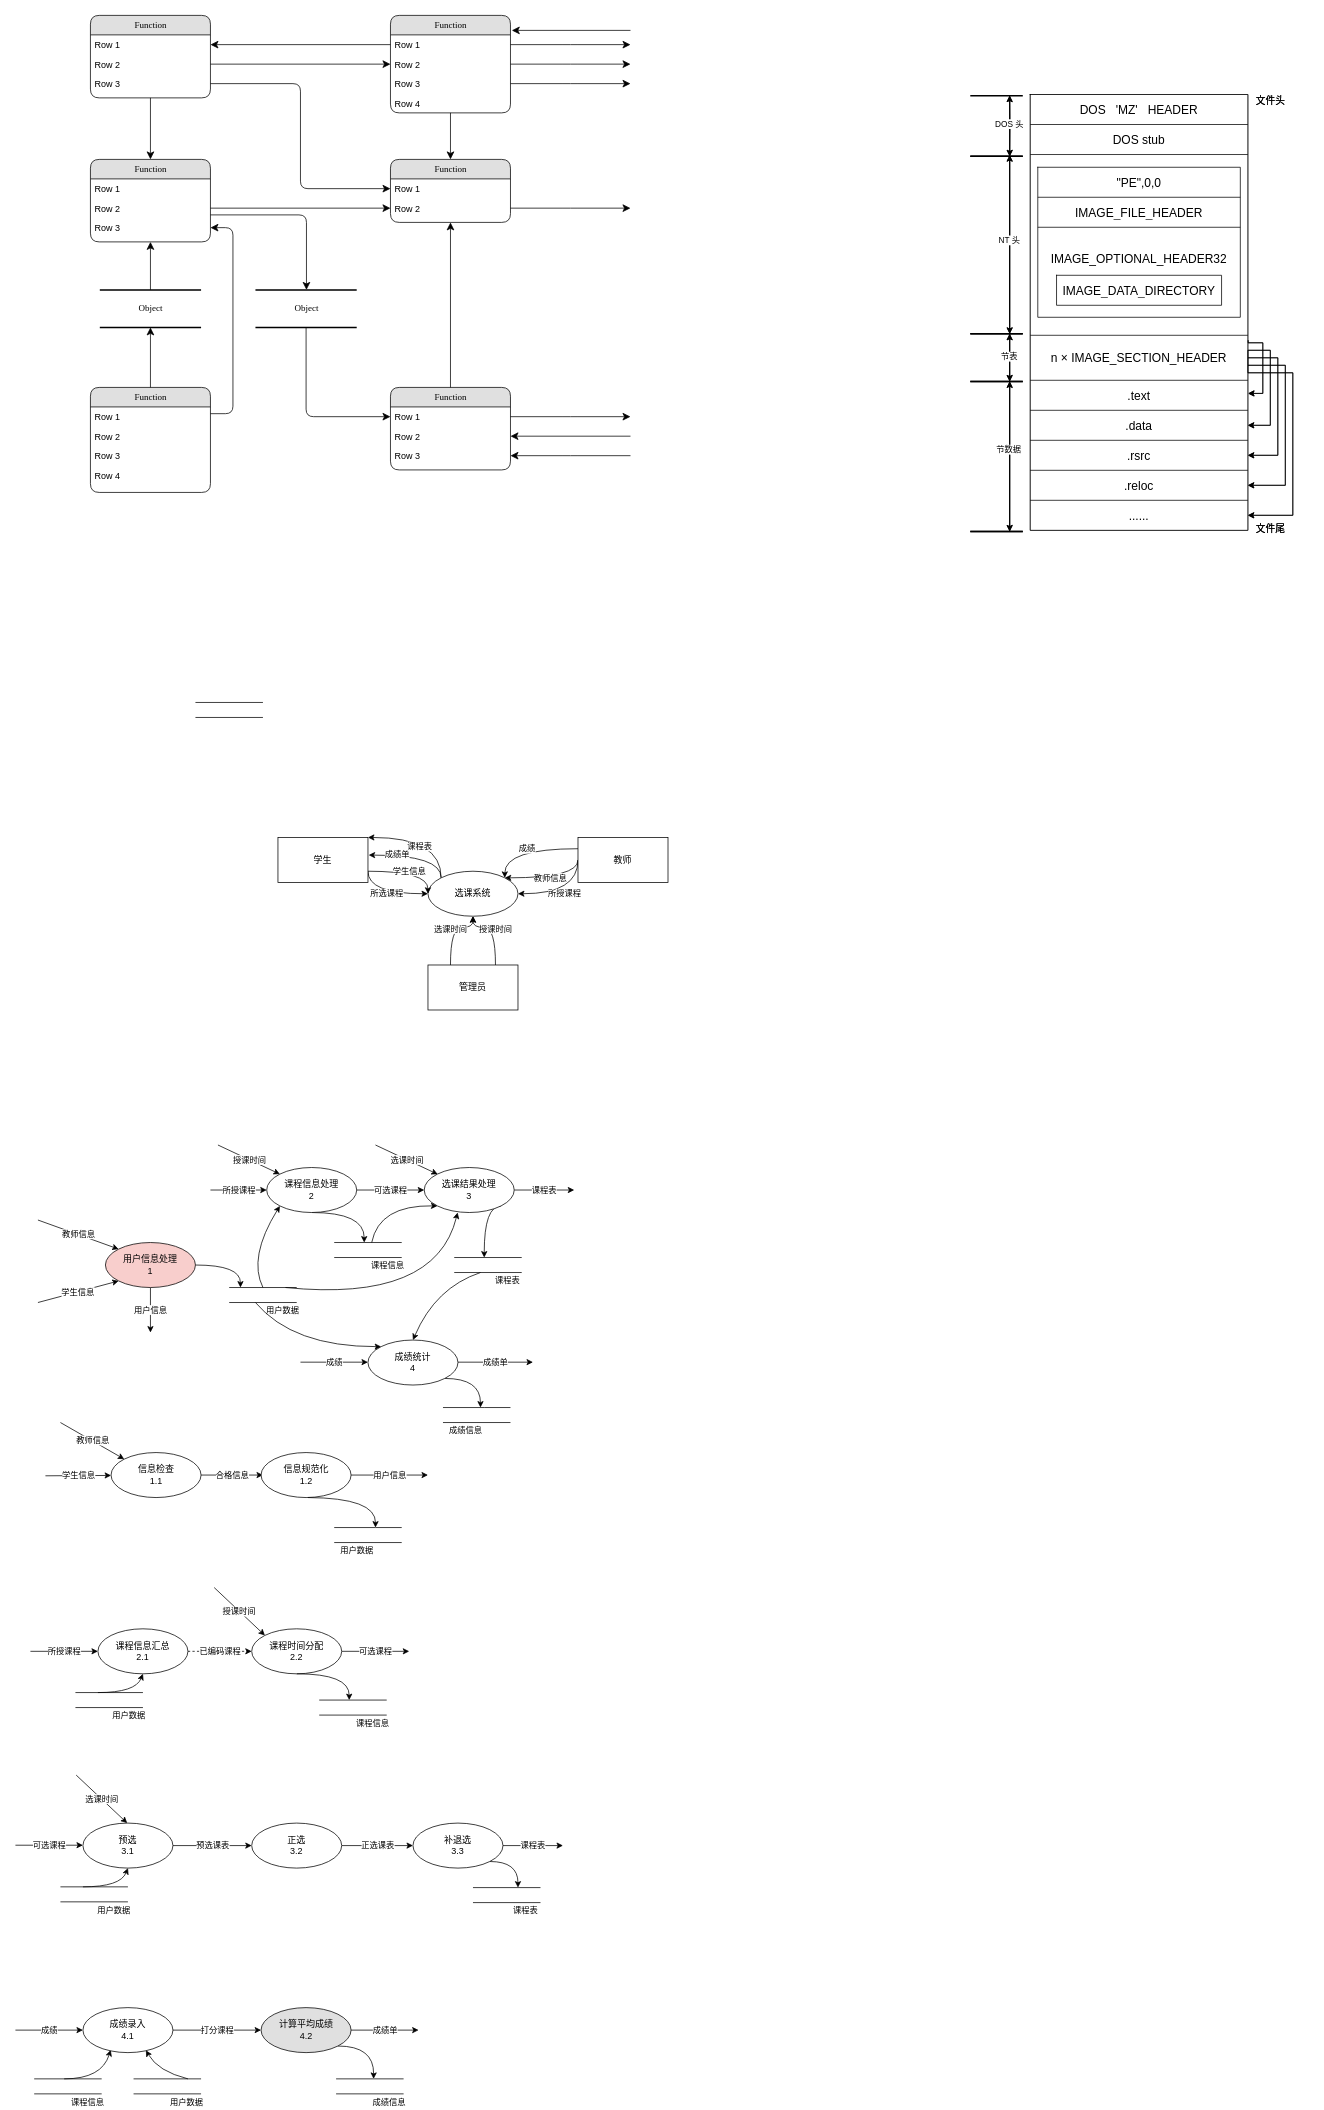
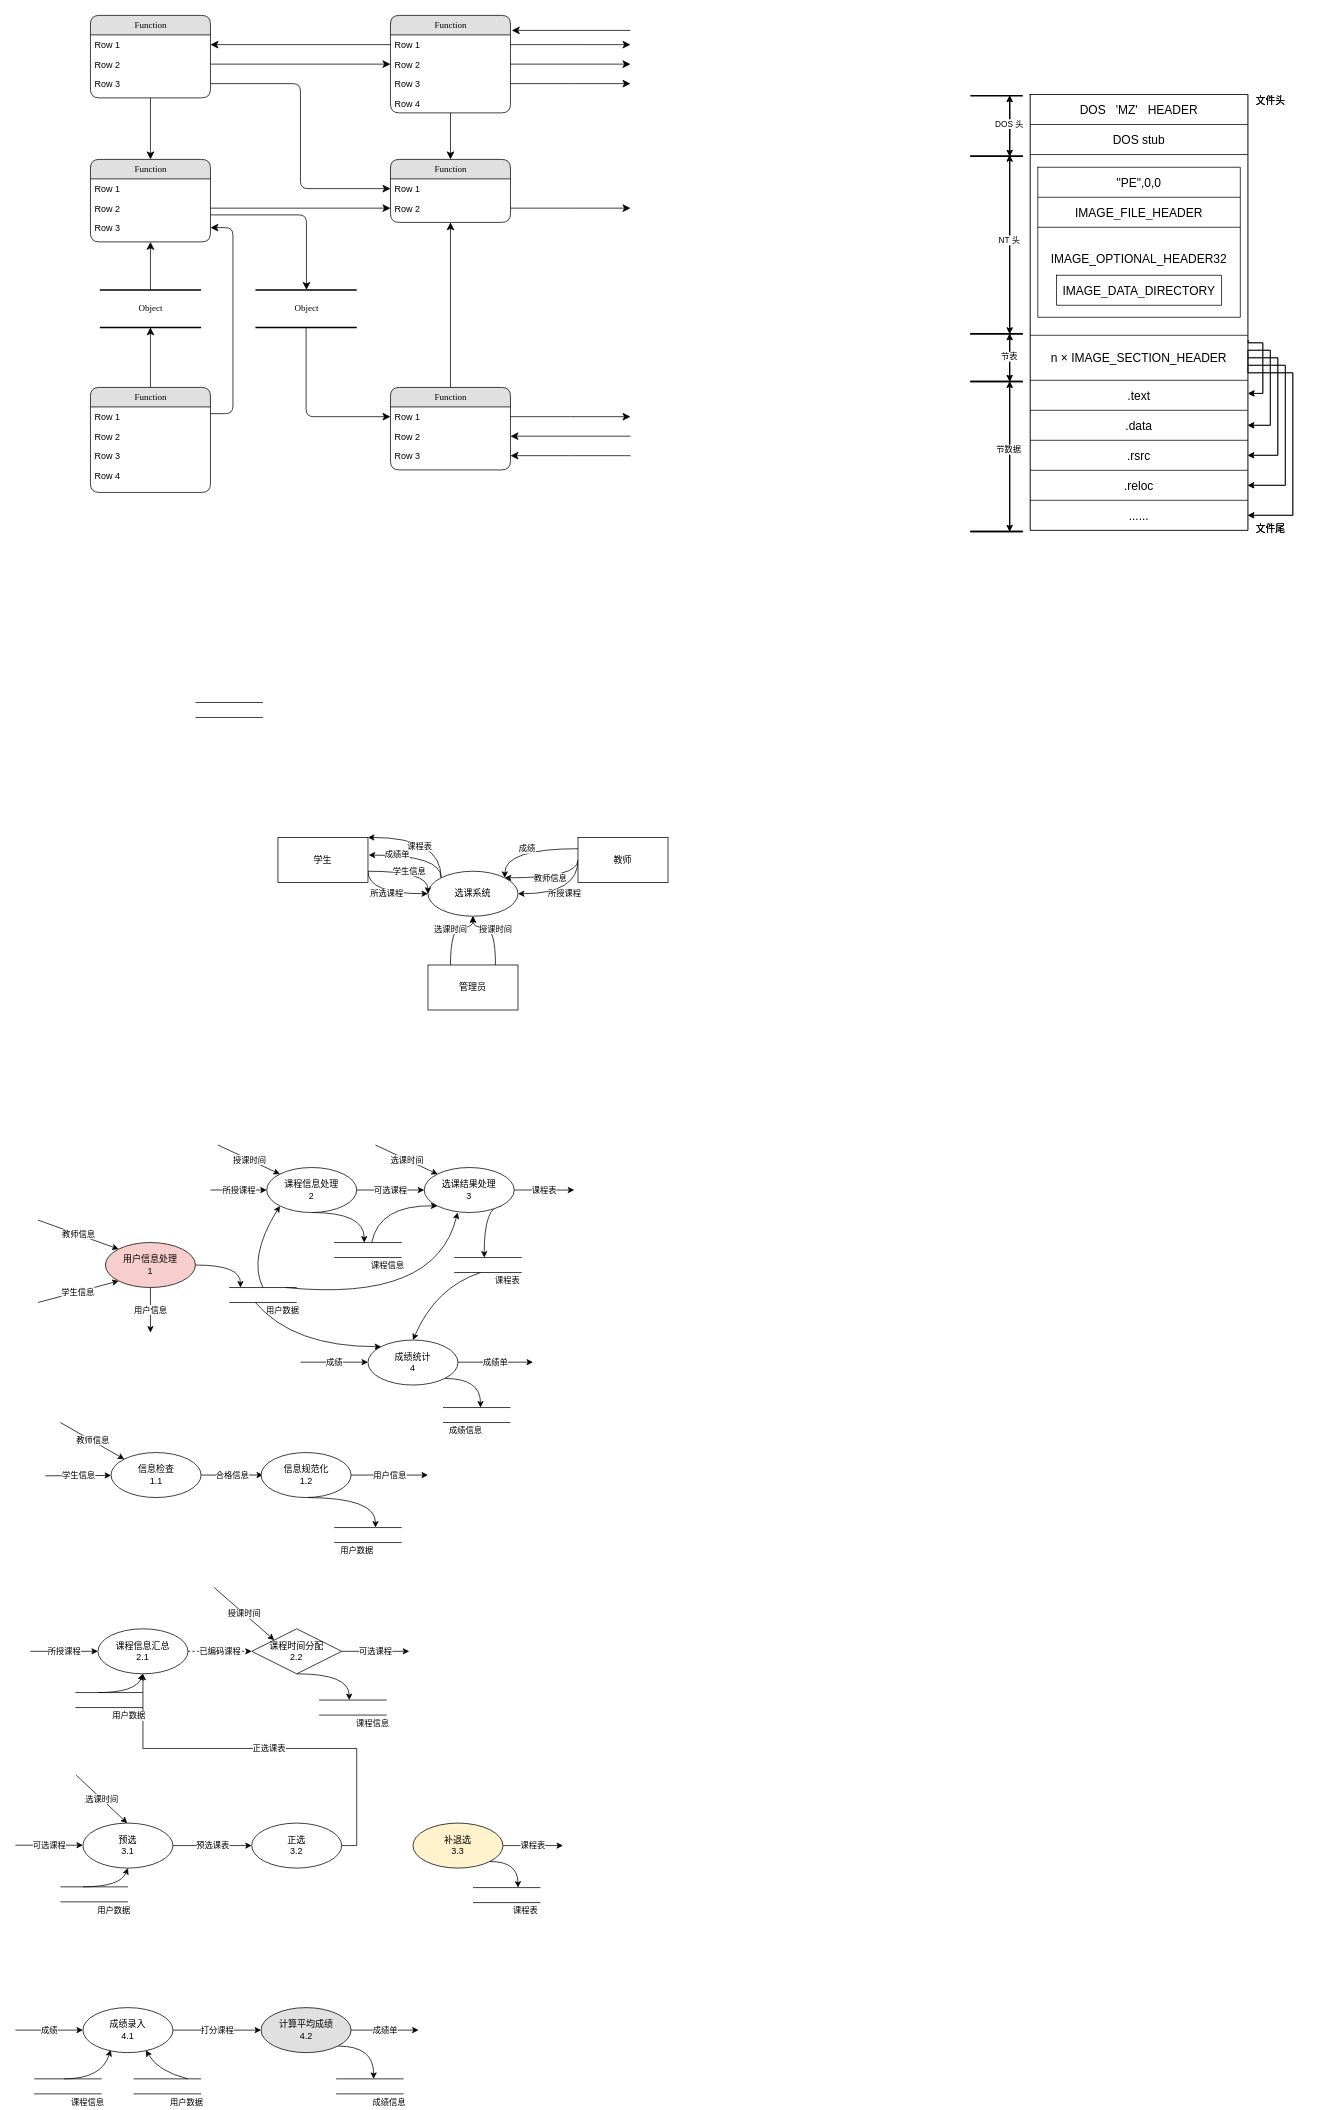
(297, 1651) -> (297, 1651)
(381, 1845) -> (299, 1748)
(458, 1845) -> (458, 1845)
